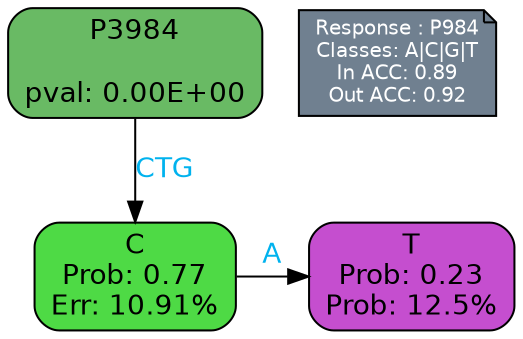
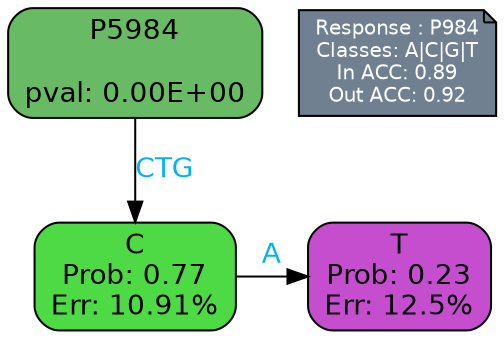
(135, 63) -> (135, 63)
(412, 277) -> (400, 277)
